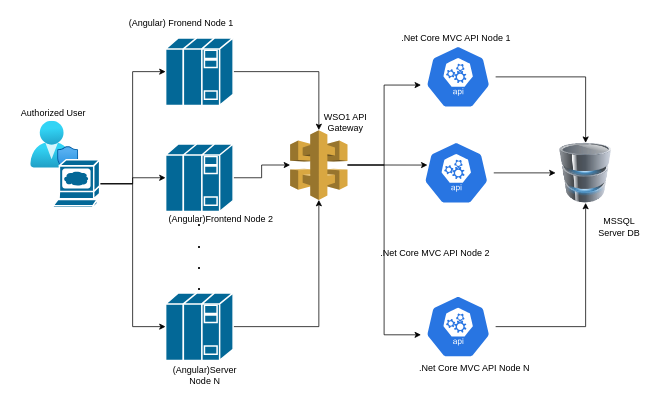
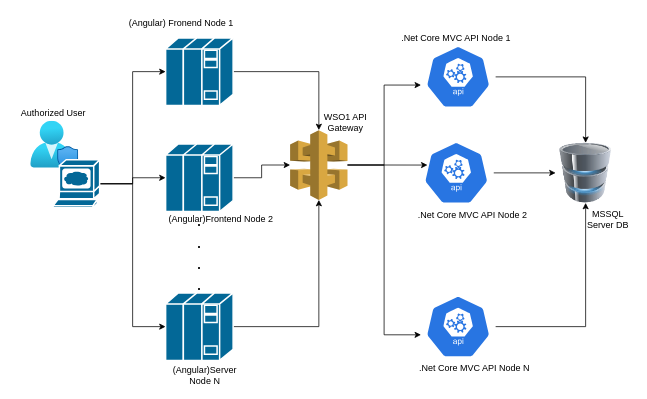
(619, 227) -> (608, 219)
(434, 253) -> (472, 215)
